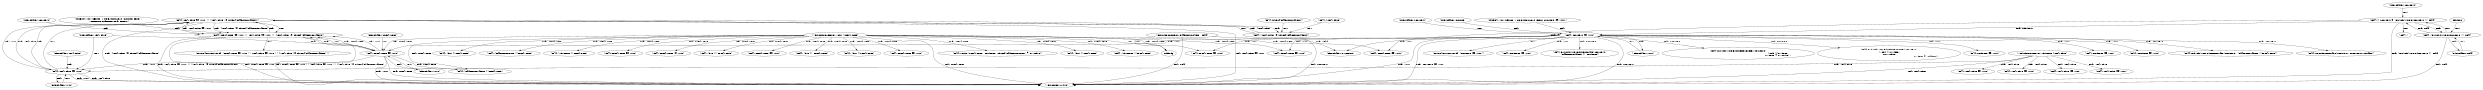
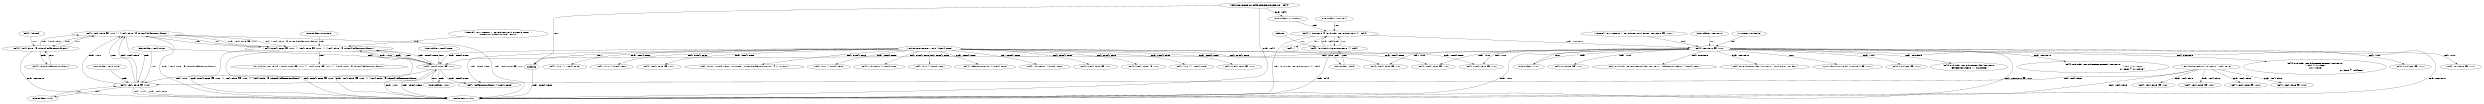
(1329, 20) -> (32, 34)
(1453, 20) -> (1749, 34)
(1853, 25) -> (1310, 26)
(1182, 35) -> (1259, 5)
none -> (42, 58)
(944, 66) -> (517, 96)
